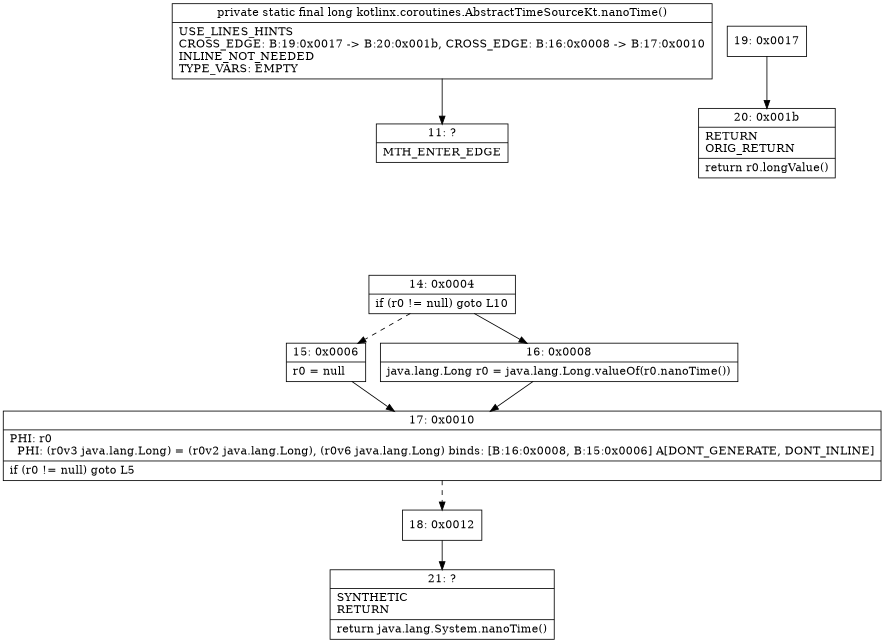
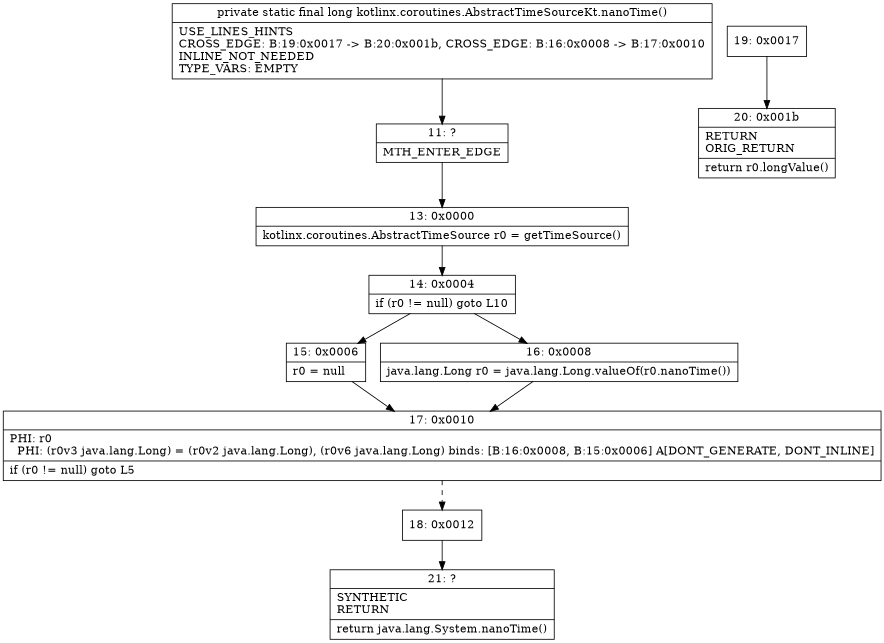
none -> (442, 227)
(388, 326) -> (388, 326)
